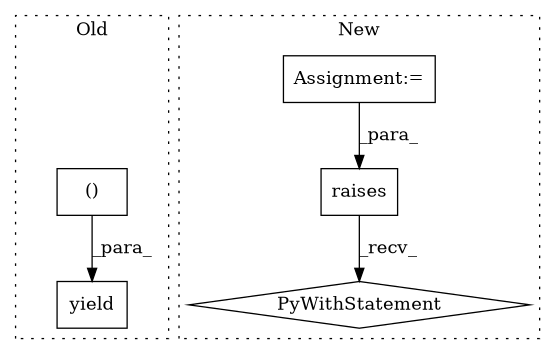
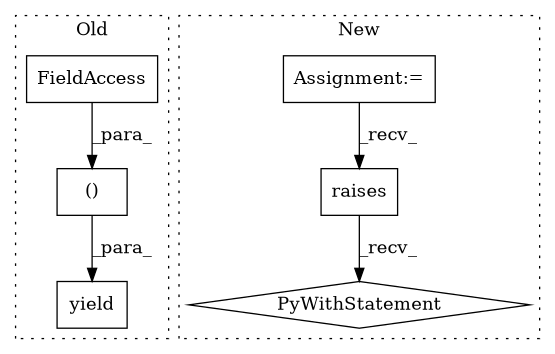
none -> (92, 79)
(389, 136) -> (389, 136)
